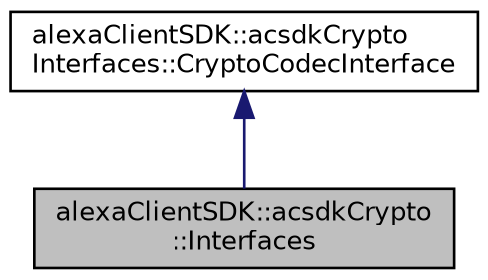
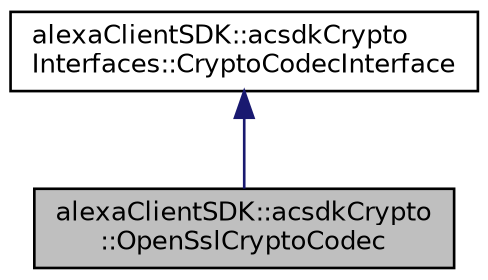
(244, 228) -> (244, 228)
